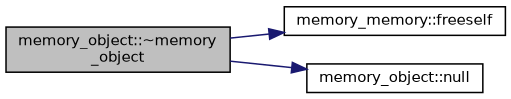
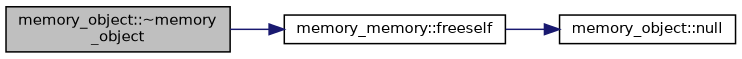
(261, 64) -> (525, 29)
